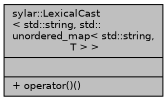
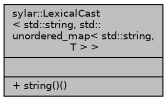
(47, 86) -> (40, 86)
